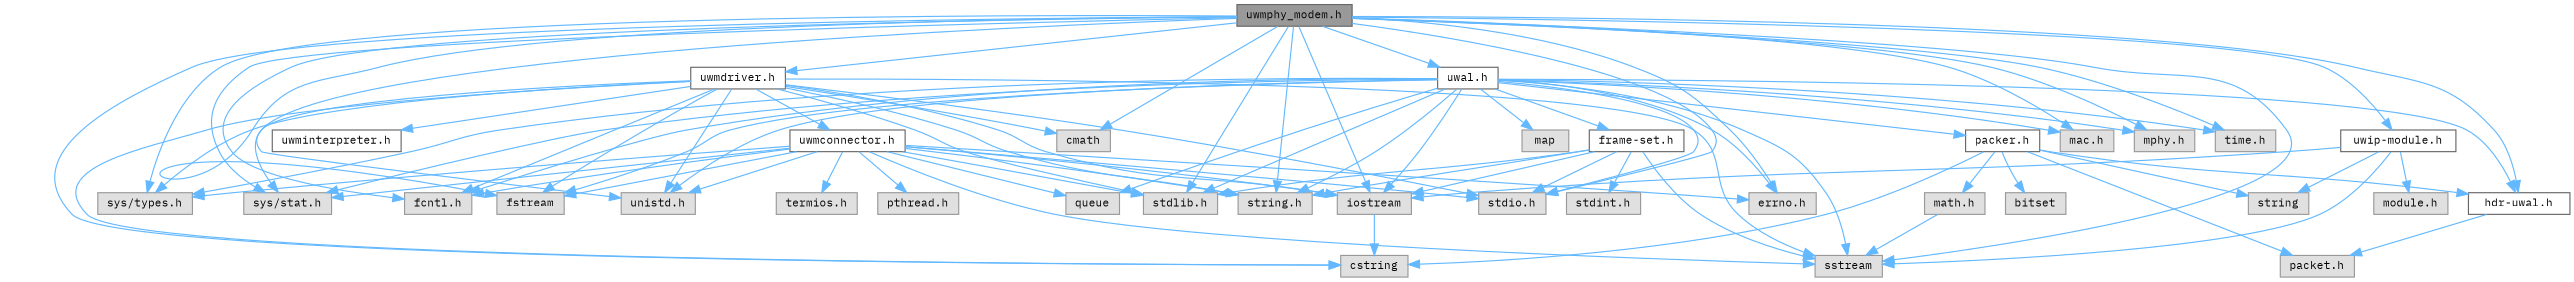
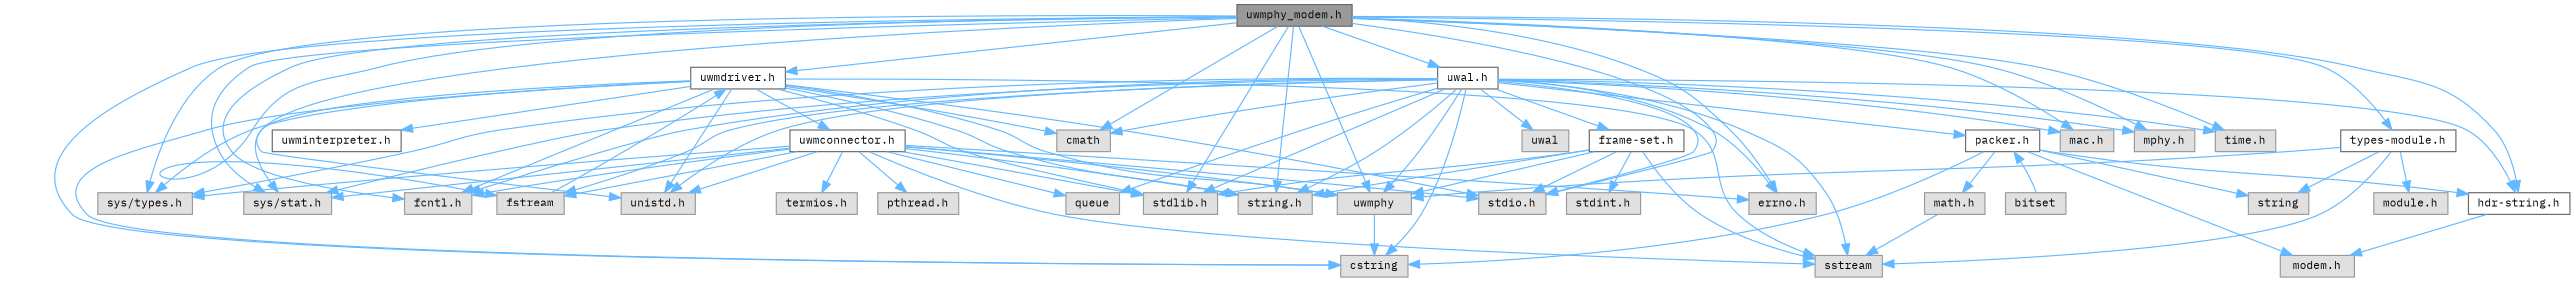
(2047, 60) -> none
none -> (1272, 106)
(638, 134) -> (634, 145)
(1545, 141) -> (1545, 141)
(2398, 141) -> (2398, 141)
none -> (1447, 157)
(2012, 173) -> (2029, 177)
(1374, 204) -> (1374, 204)
(2519, 204) -> (2519, 204)
(2317, 266) -> (2317, 266)
